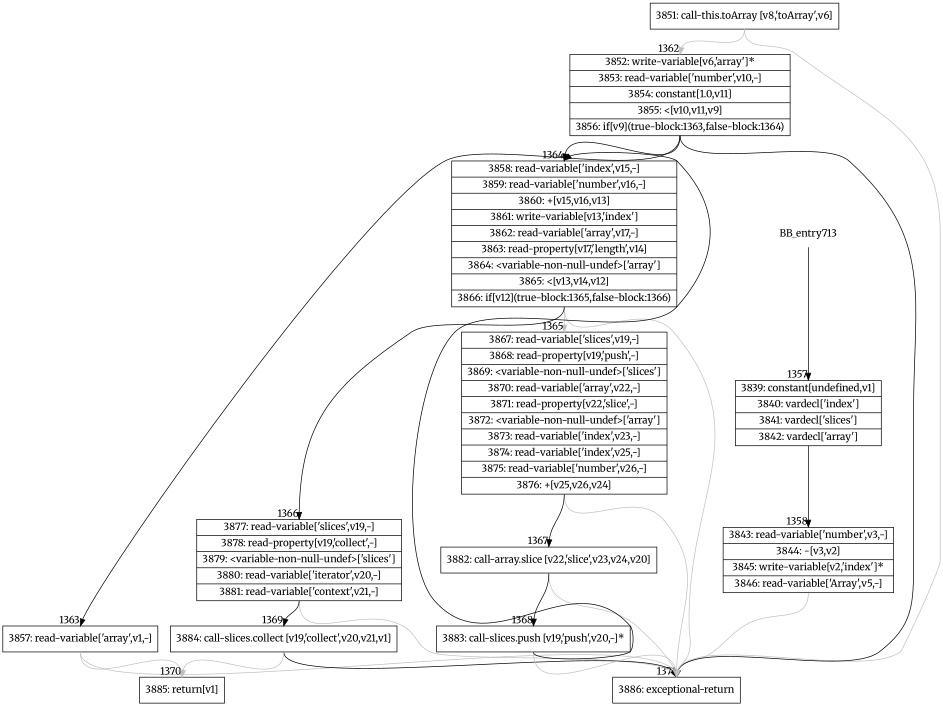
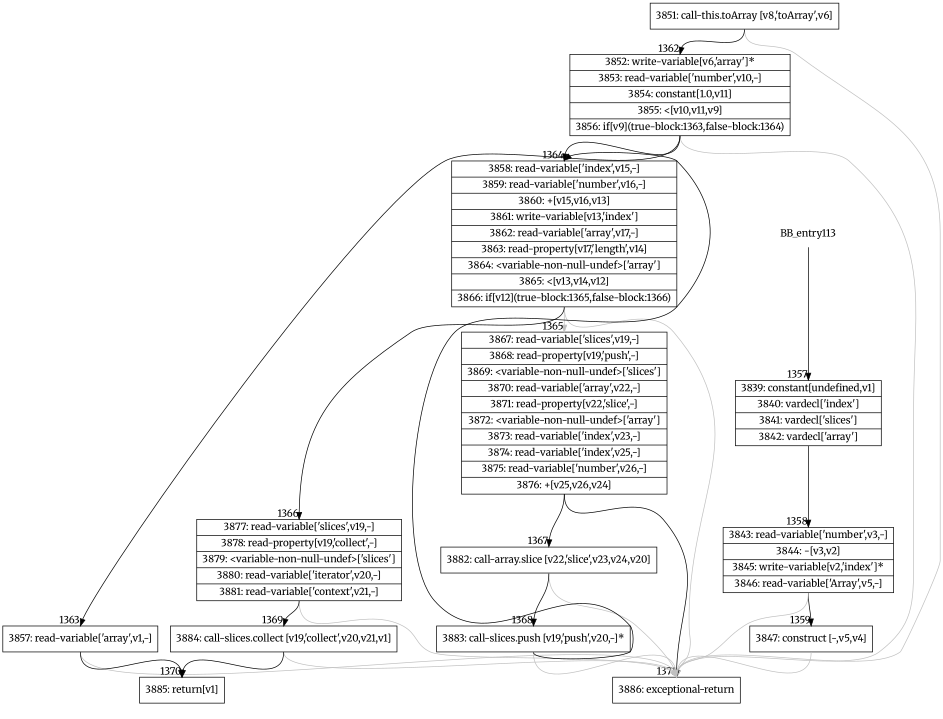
(716, 42) -> (716, 42)
(808, 234) -> (808, 234)
(914, 416) -> (914, 416)
(676, 537) -> (676, 537)
none -> (811, 639)
(128, 665) -> (128, 665)
(236, 665) -> (236, 665)
(477, 665) -> (477, 665)
